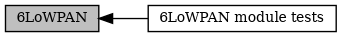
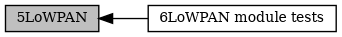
(52, 19) -> (52, 19)
